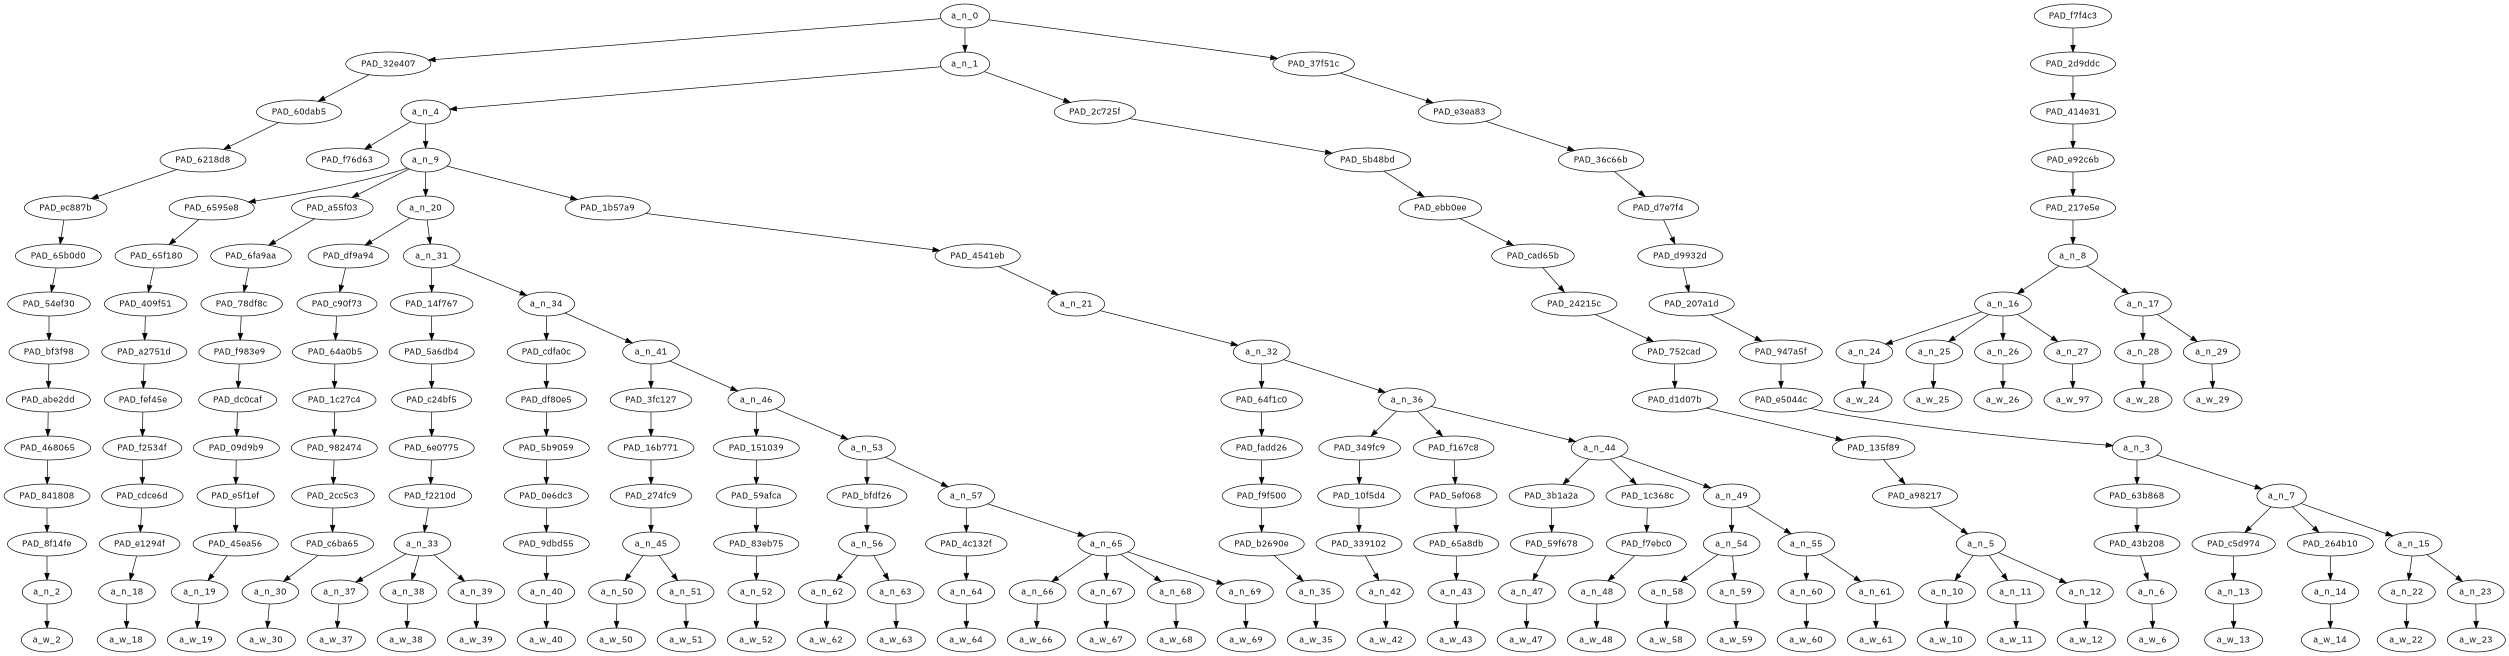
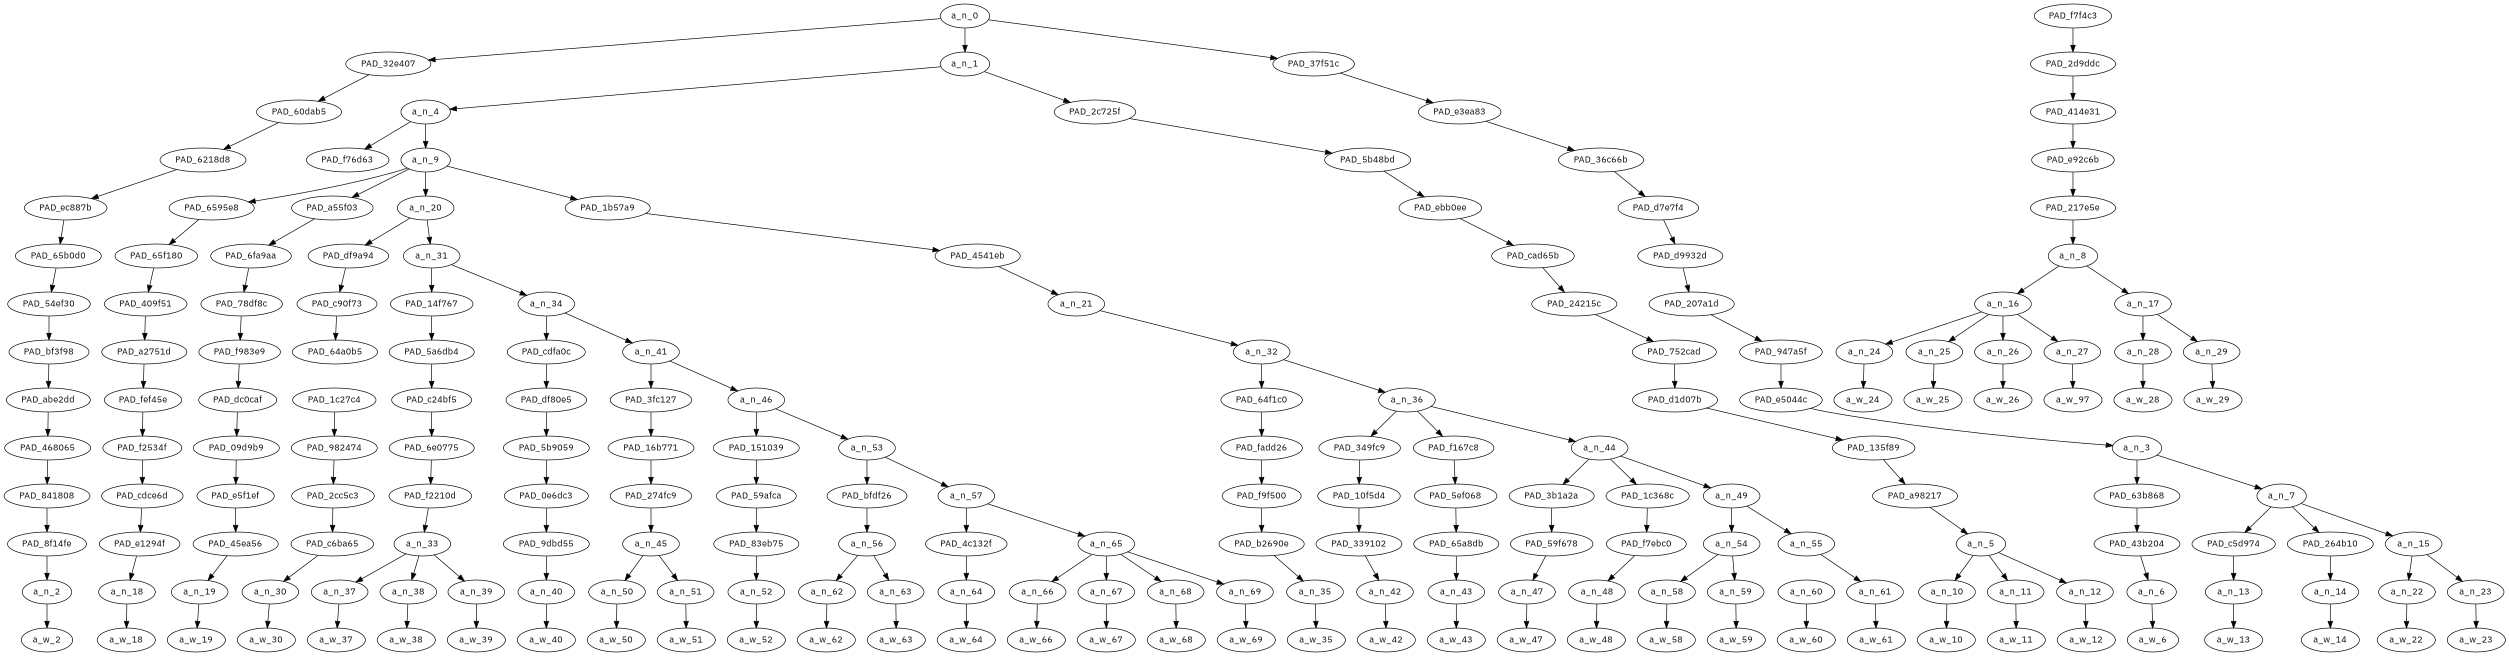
(335, 373) -> none
(2137, 544) -> (2137, 544)
(1806, 565) -> none
